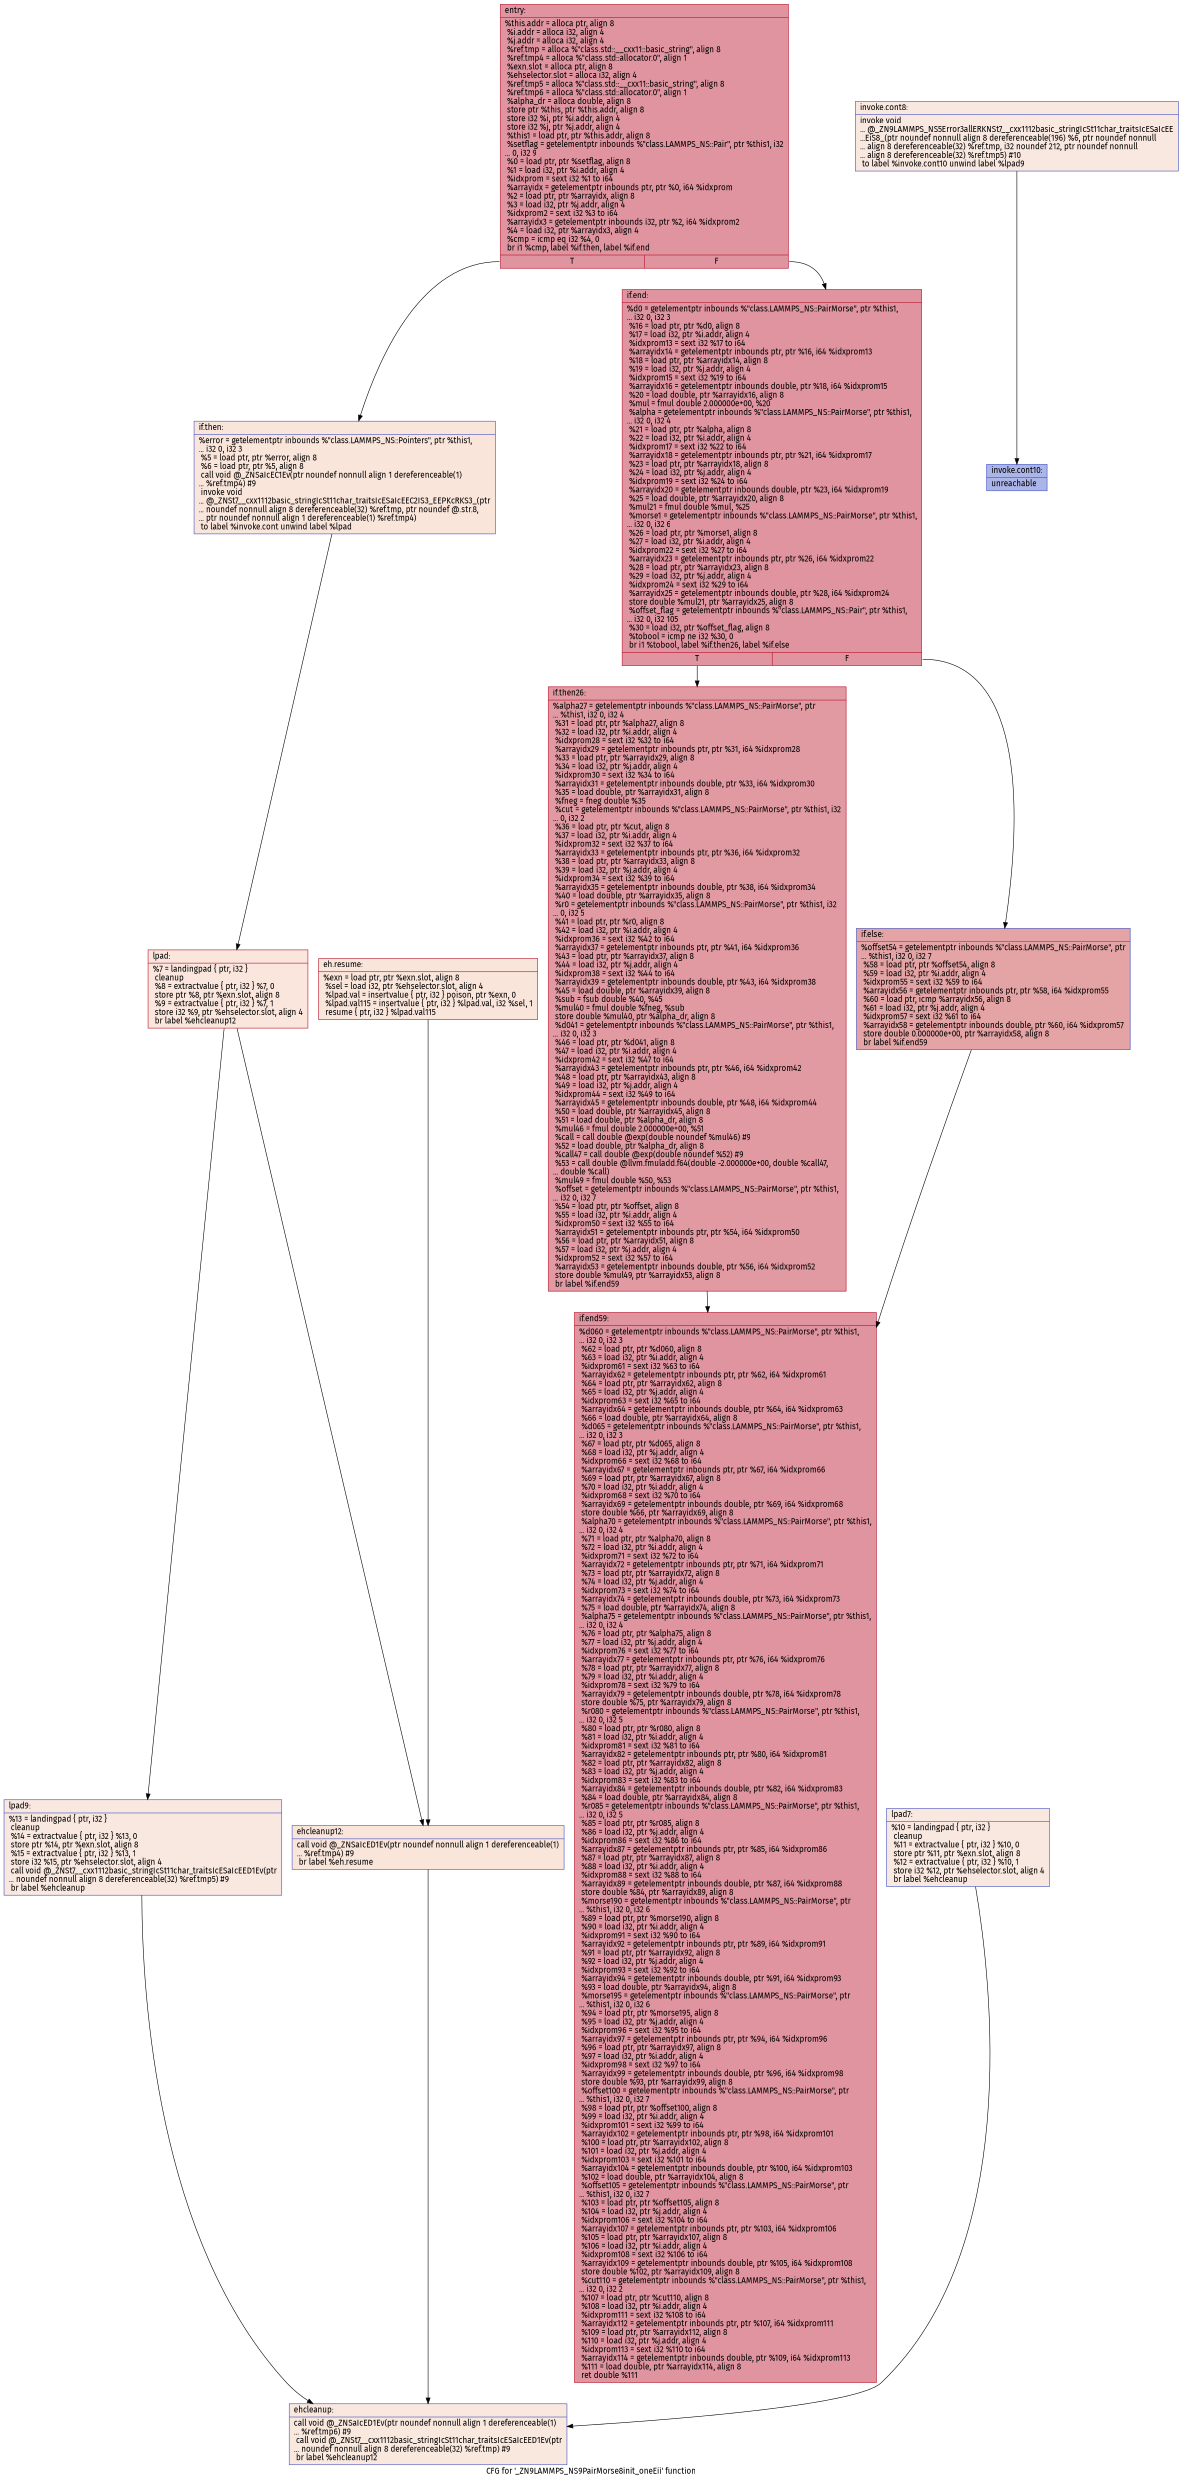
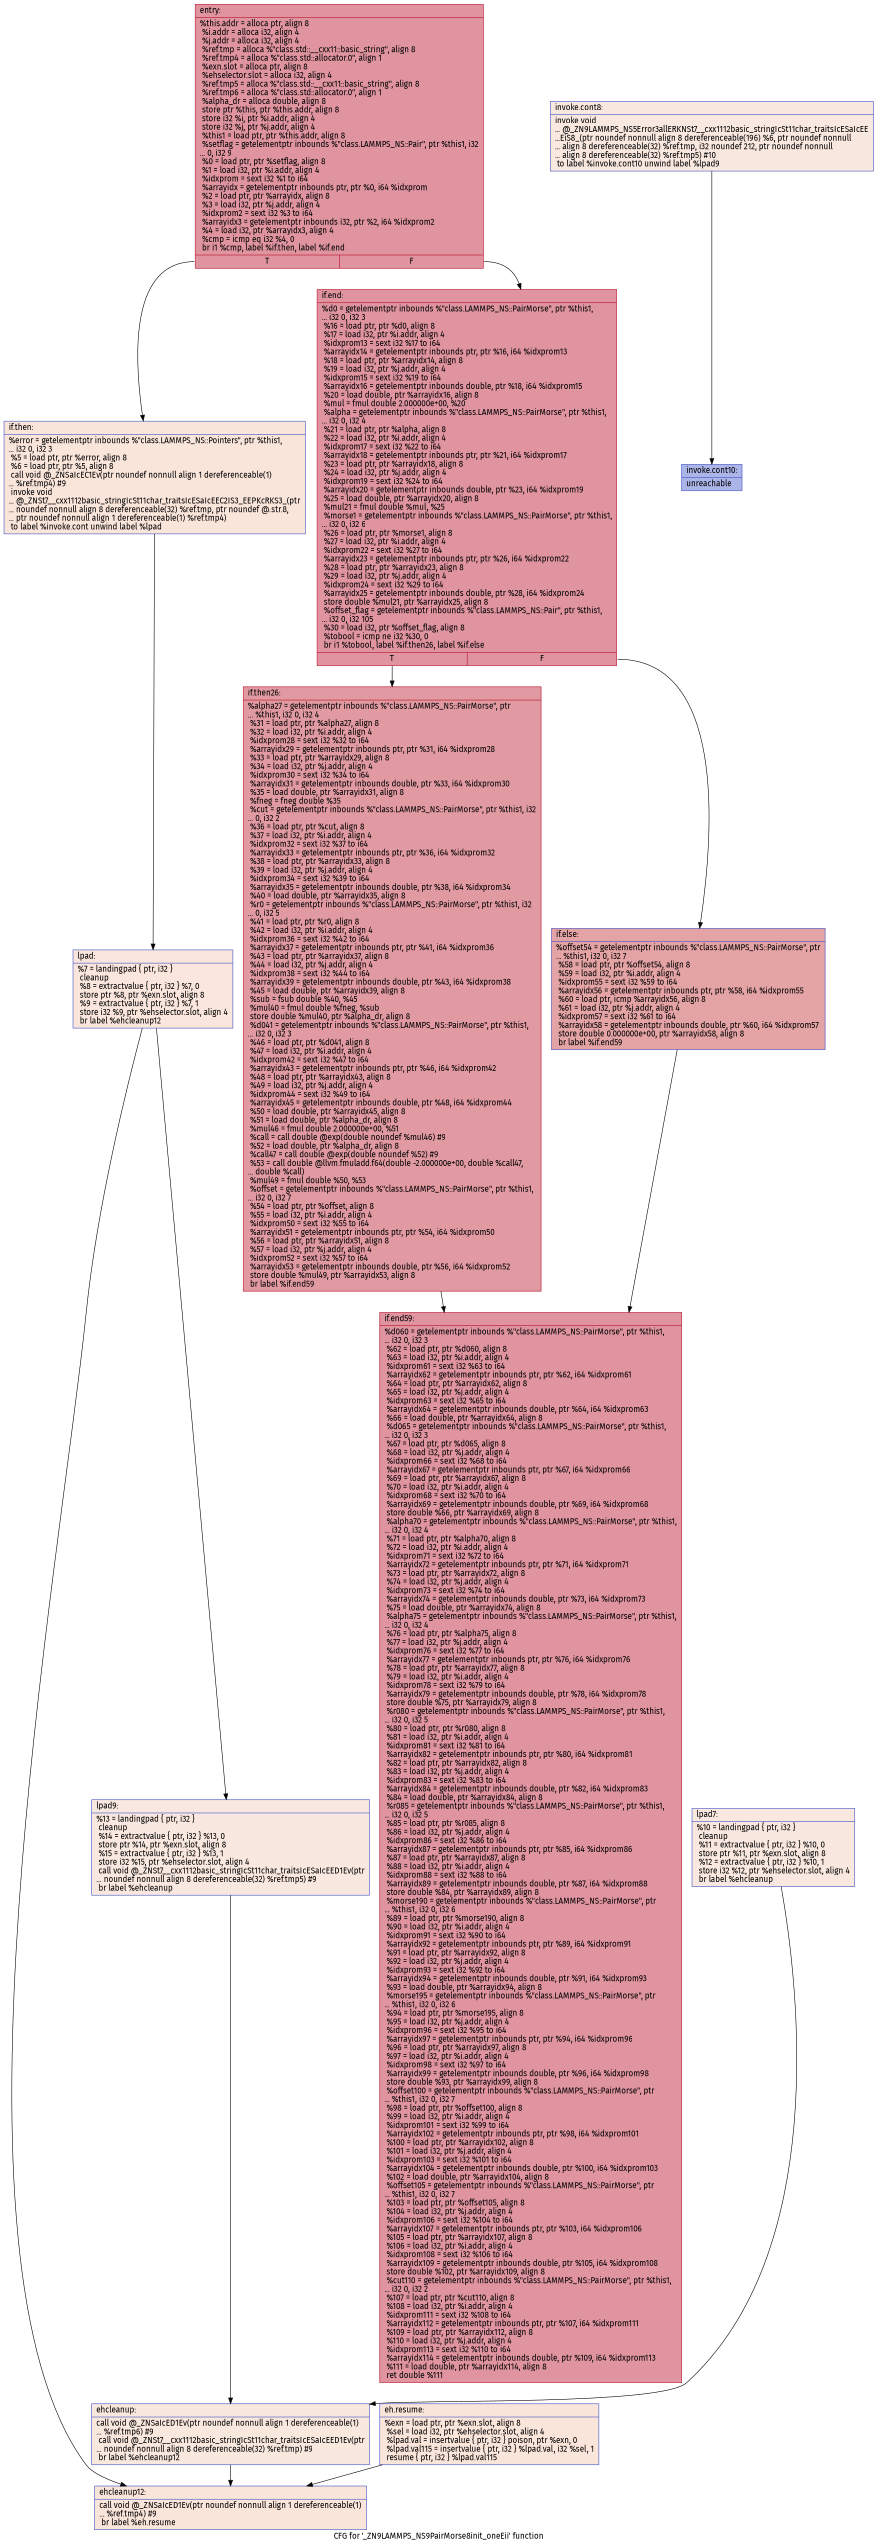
(228, 989) -> (153, 989)
(428, 989) -> (489, 2434)
(428, 2134) -> (231, 2473)
